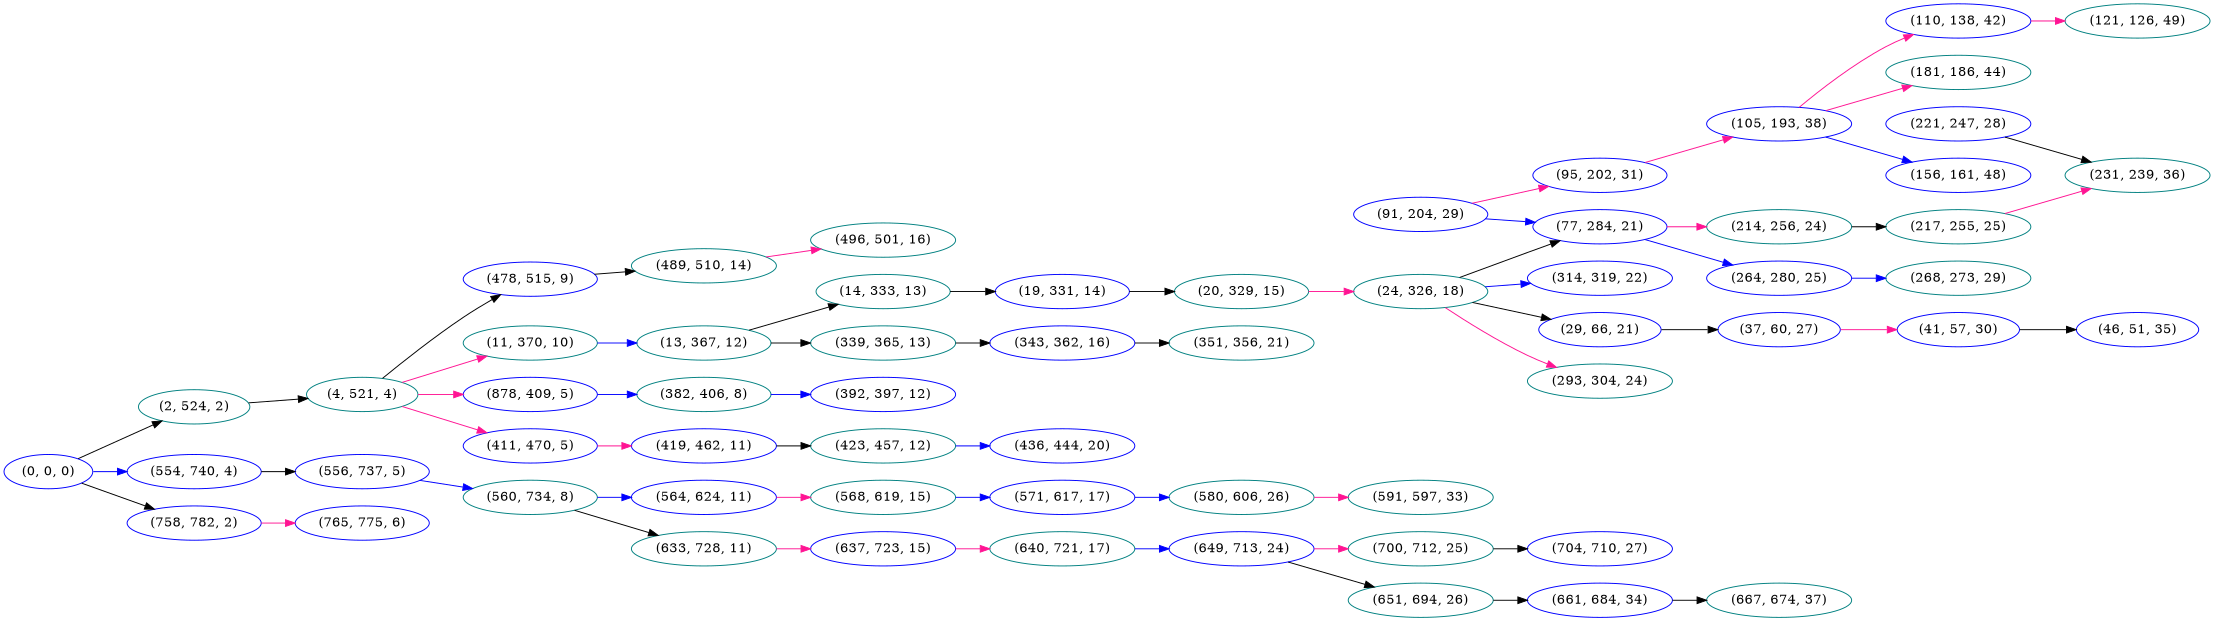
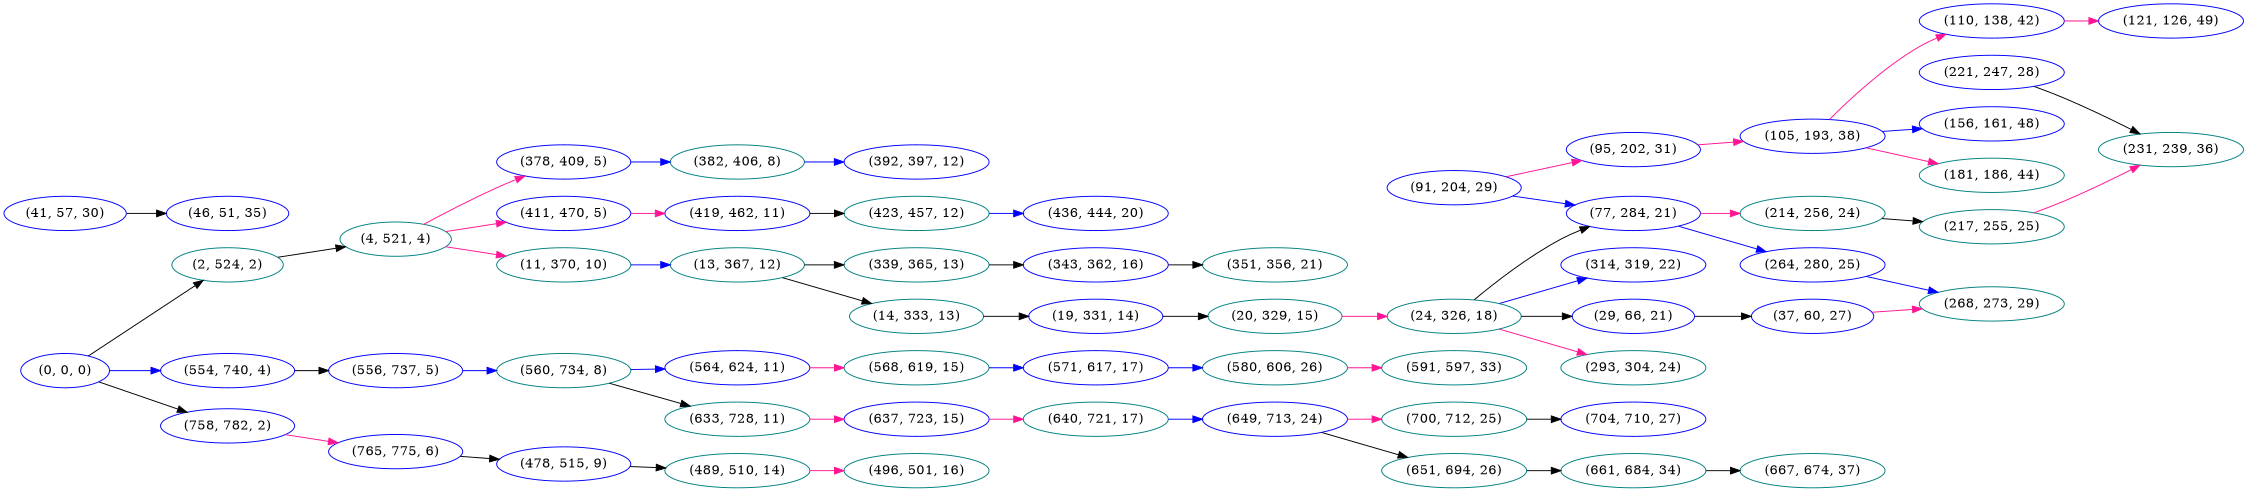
(2138, 21) -> (2171, 21)
(1864, 330) -> (1892, 311)
(436, 337) -> (475, 457)
(530, 394) -> (564, 162)
(1600, 600) -> (1633, 471)
